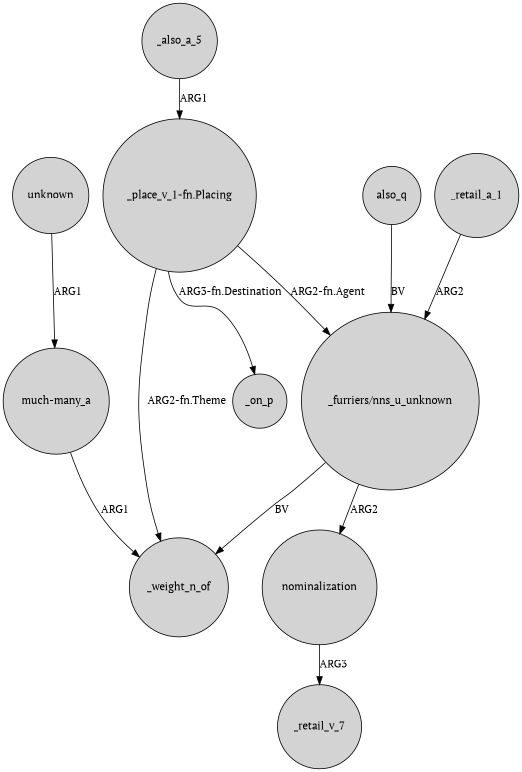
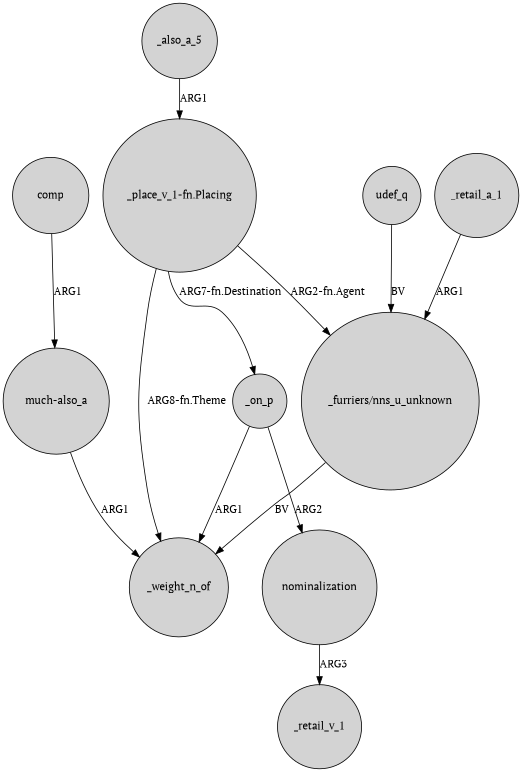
(51, 195) -> (51, 195)
(392, 195) -> (392, 195)
(230, 292) -> (230, 292)
(450, 292) -> (450, 292)
(56, 401) -> (56, 401)
(187, 401) -> (187, 401)
none -> (226, 481)
(351, 505) -> (284, 476)
(320, 727) -> (320, 727)
